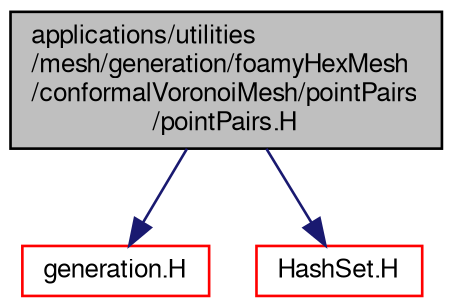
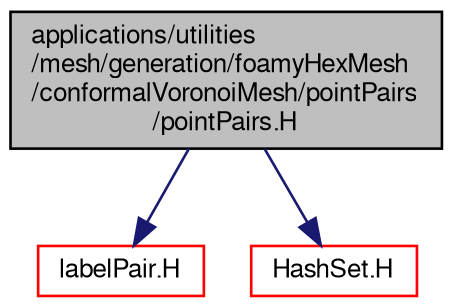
(116, 271) -> (121, 271)
